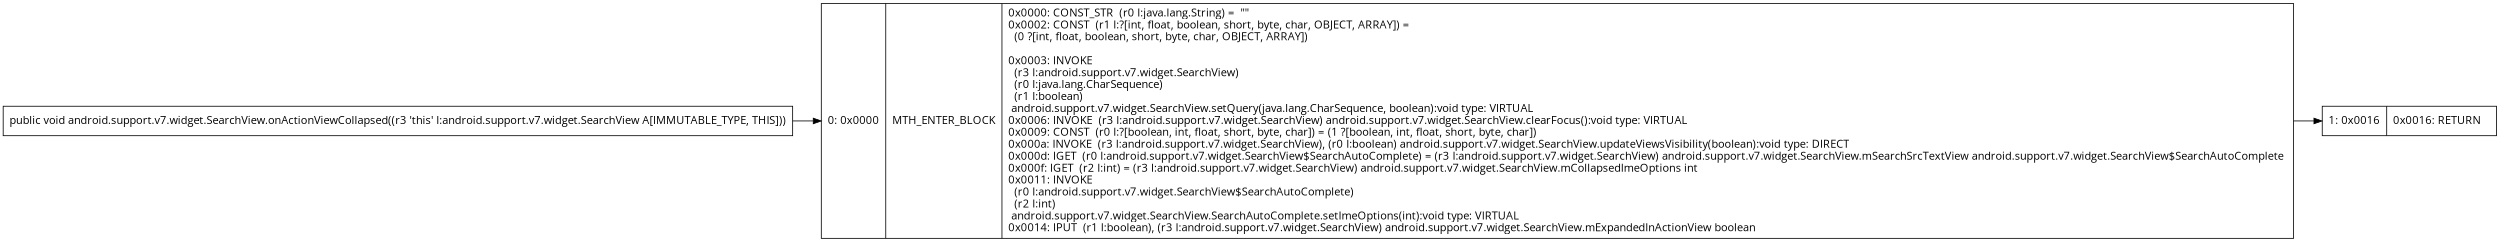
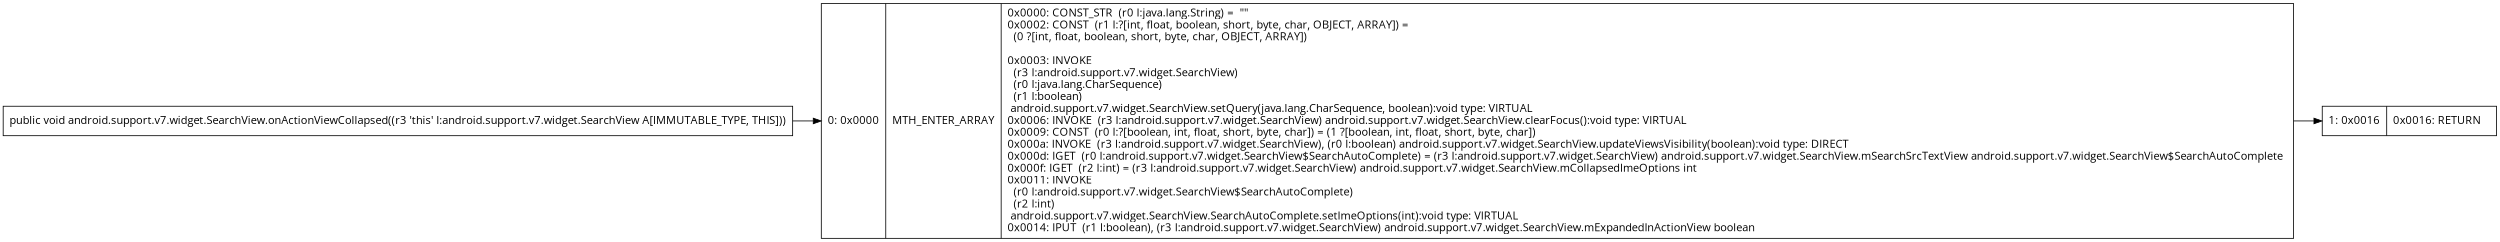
(944, 121) -> (943, 121)
